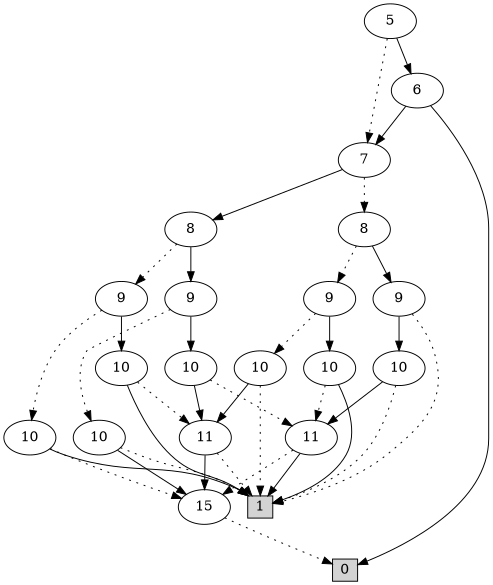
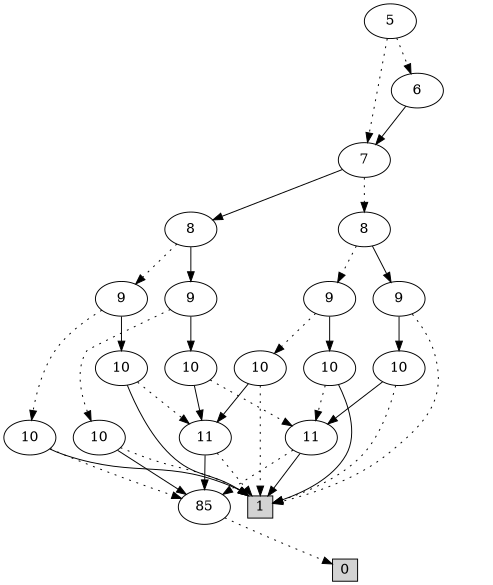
(402, 51) -> (402, 51)
(489, 356) -> none
(204, 507) -> (204, 507)
